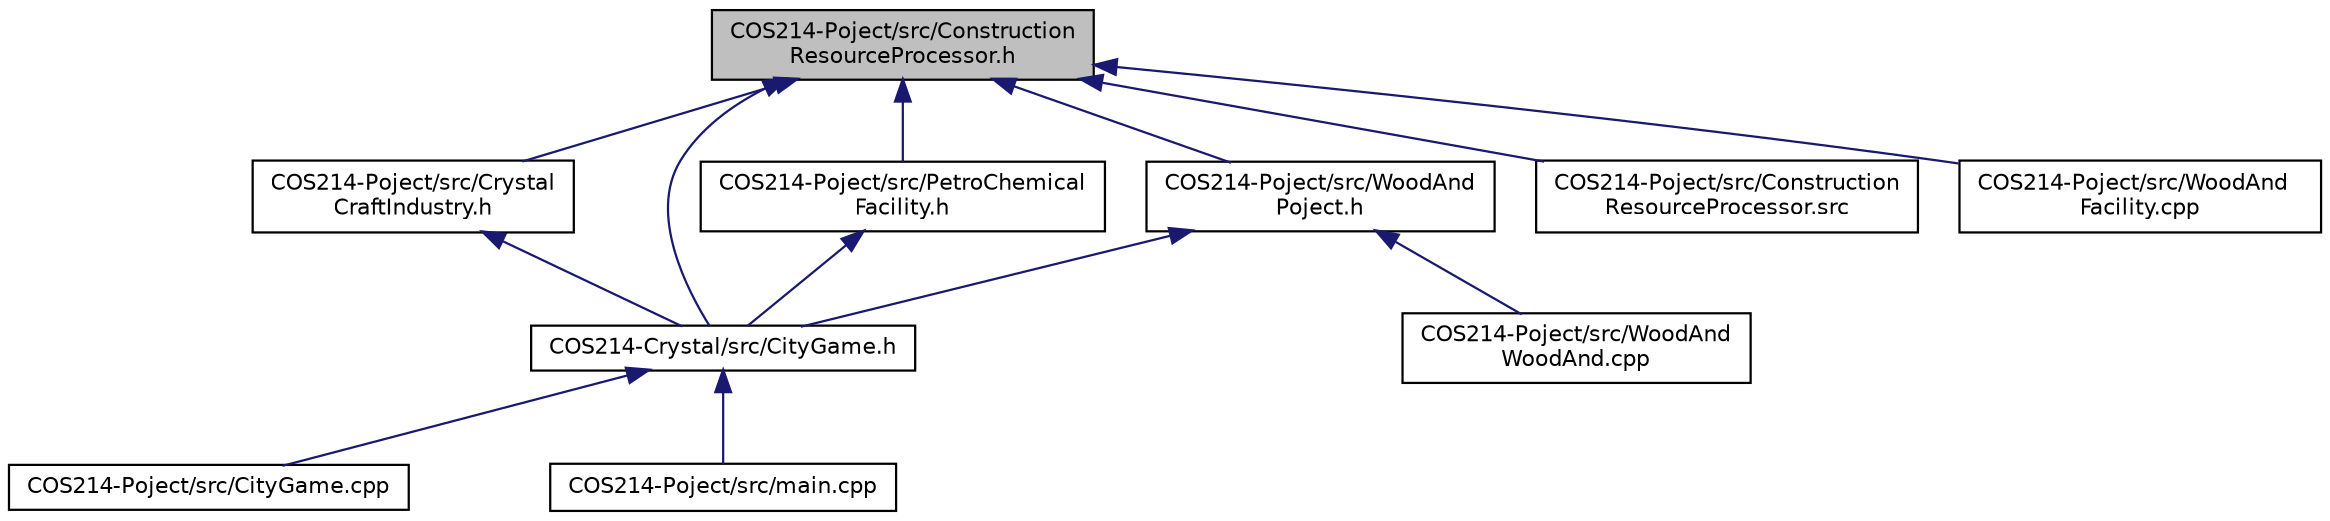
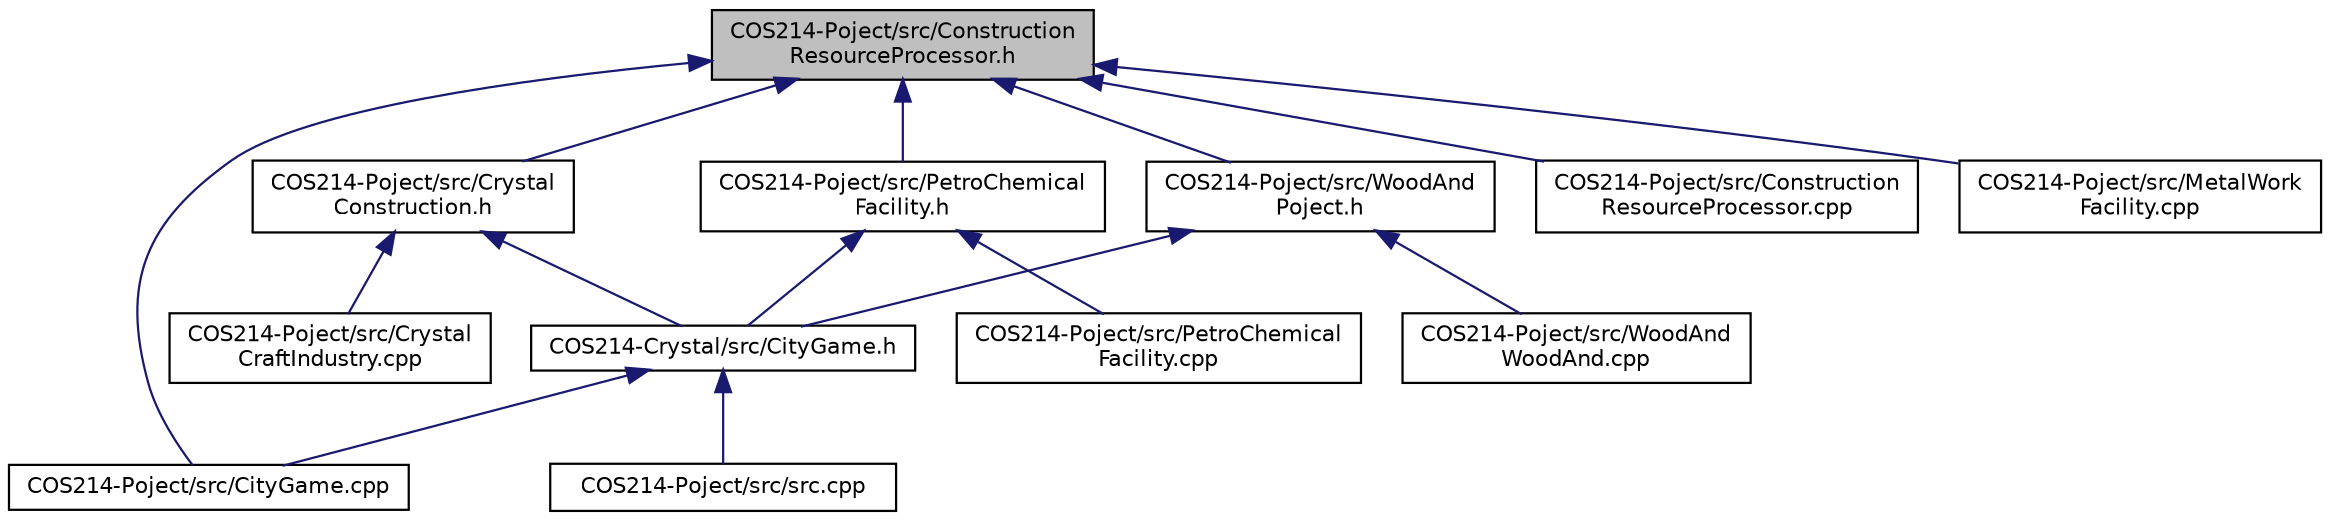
(670, 191) -> (284, 135)
(413, 197) -> (413, 197)
(1727, 197) -> (1727, 197)
(2140, 197) -> (2140, 197)
none -> (330, 348)
none -> (1159, 348)
(723, 487) -> (723, 487)
